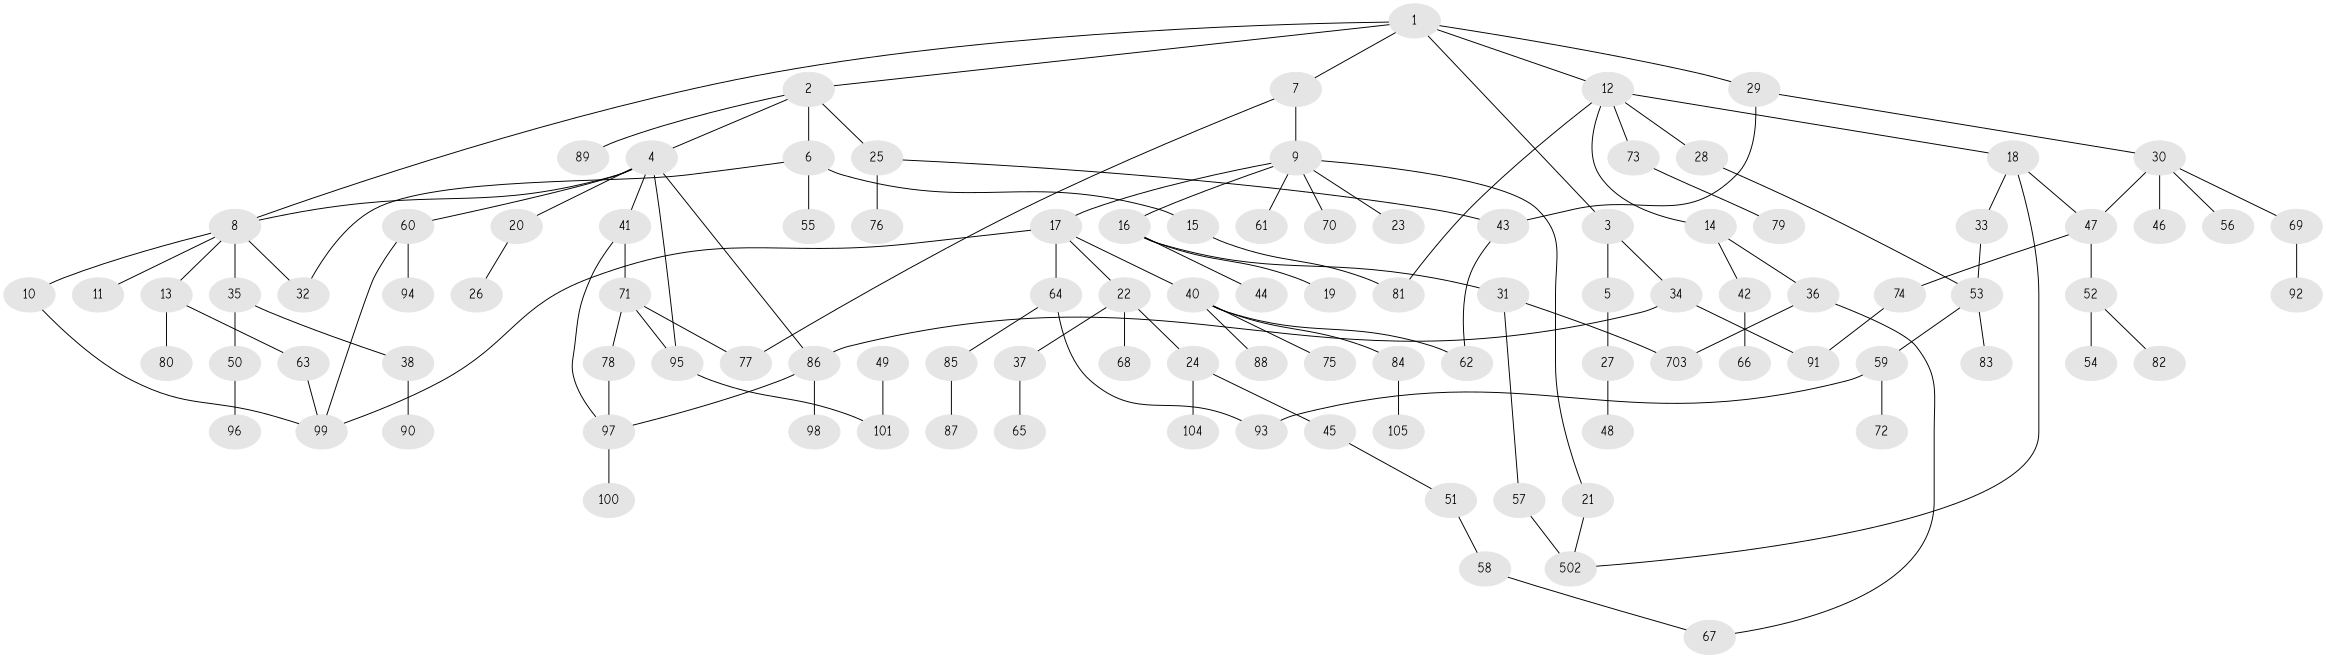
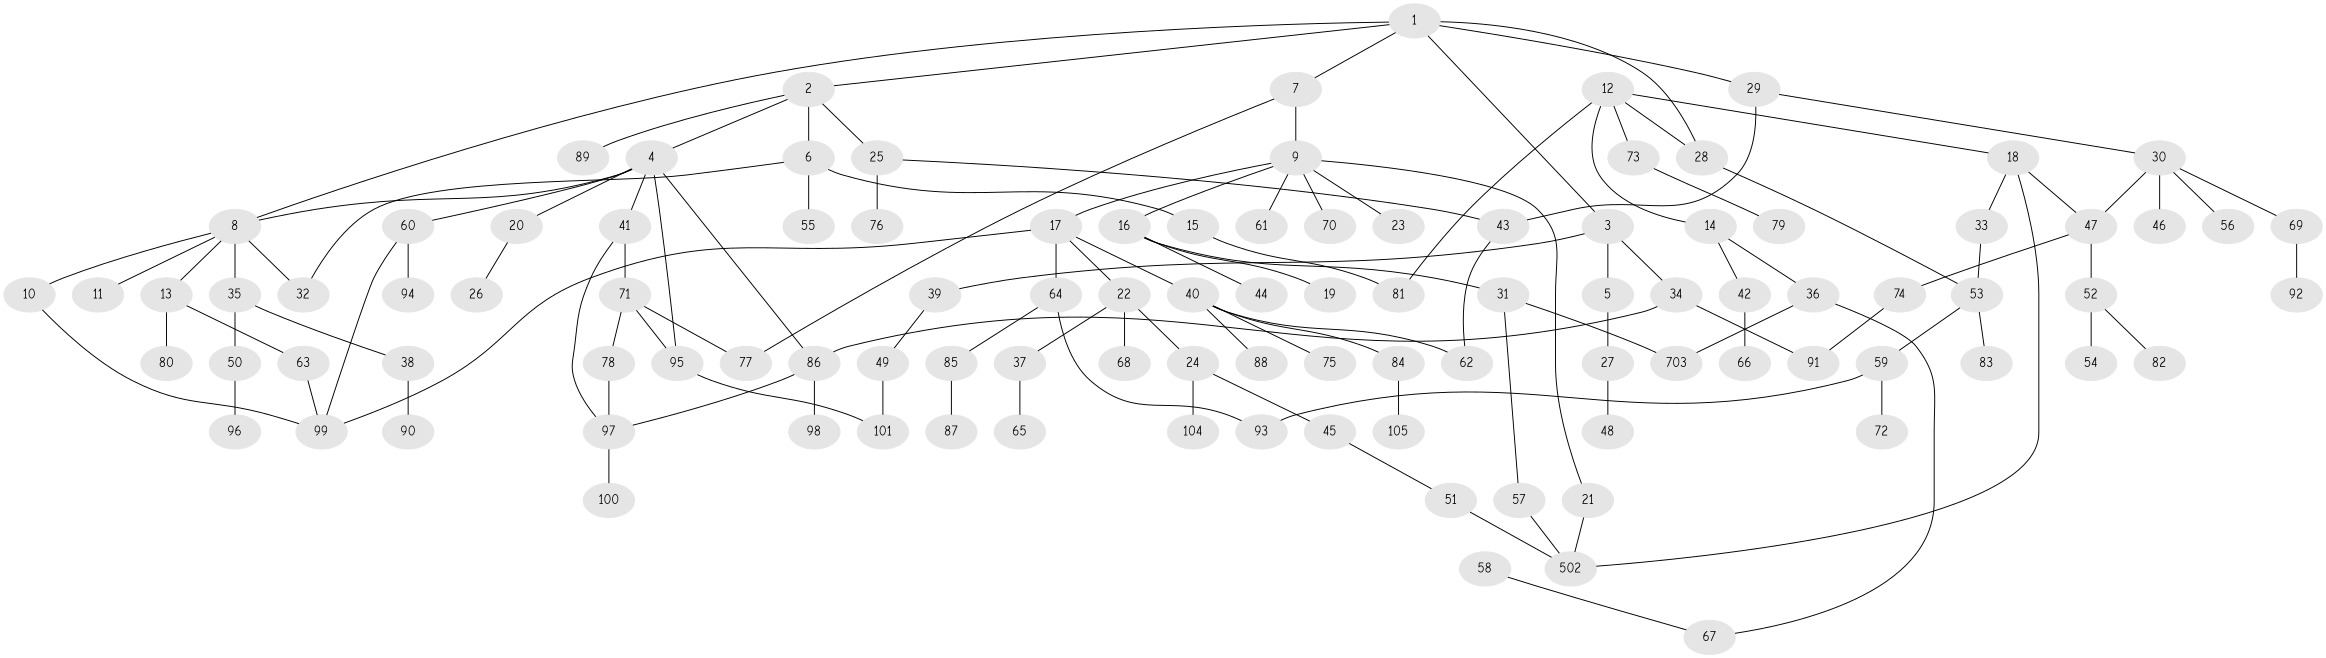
(1511, 55) -> (1573, 41)
none -> (935, 295)
(1468, 535) -> (1511, 535)
